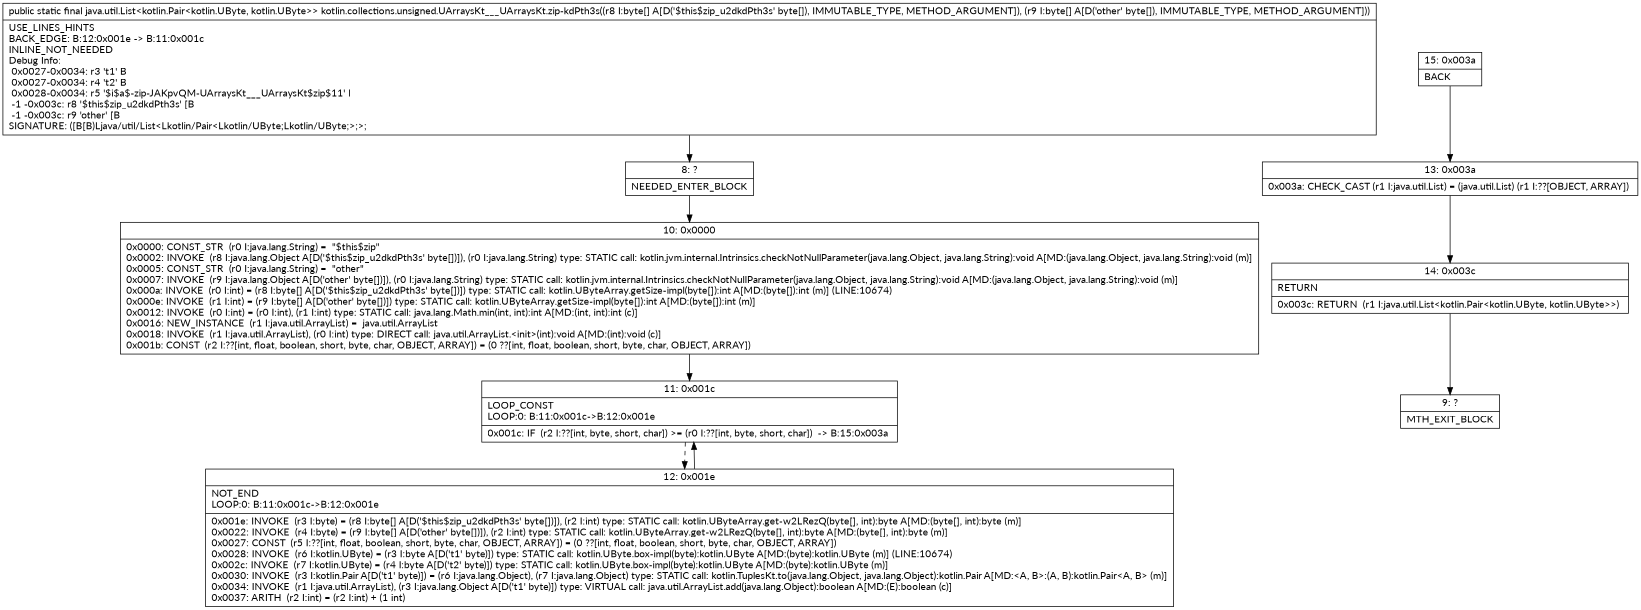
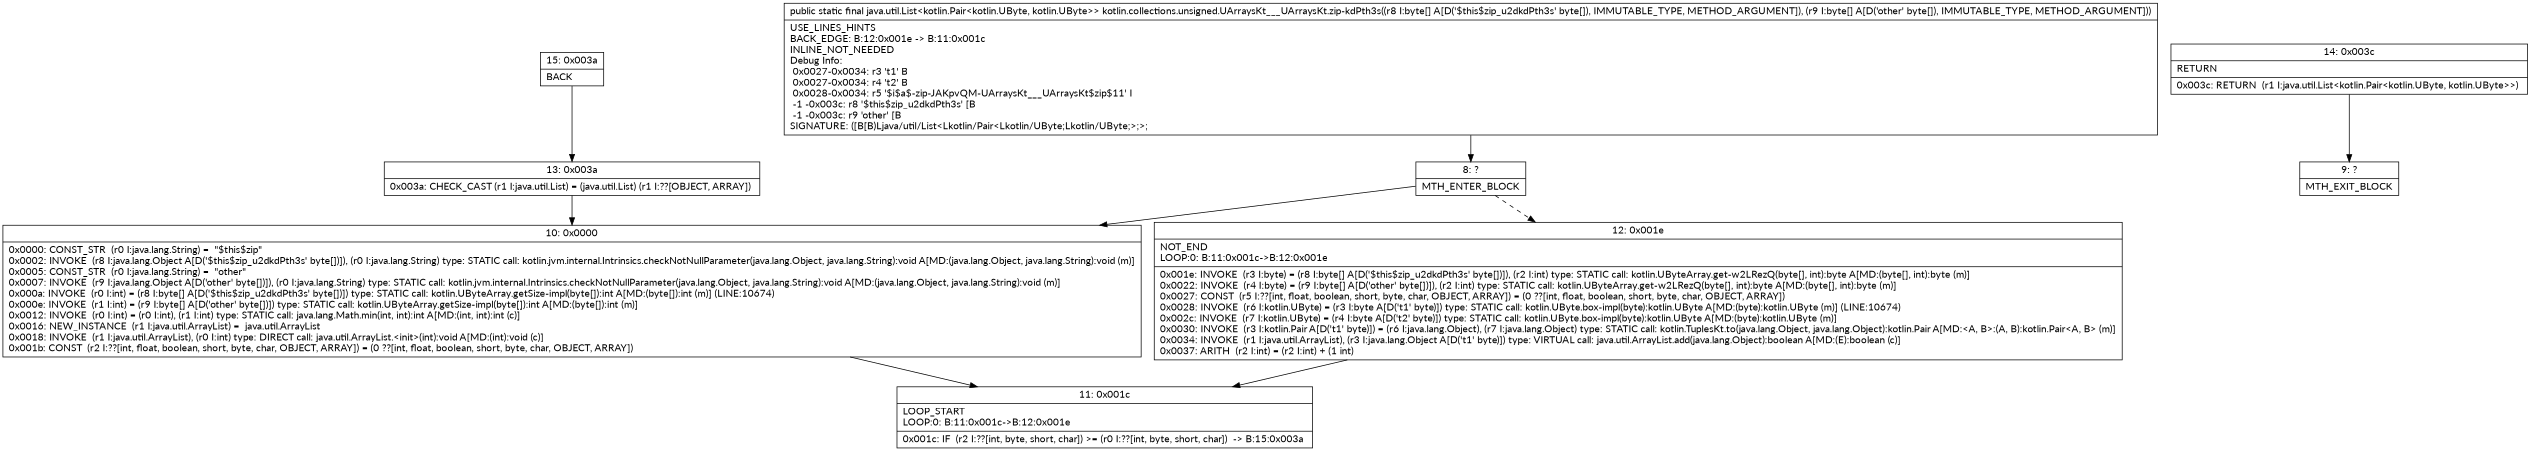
(690, 187) -> (1471, 187)
(1450, 226) -> (572, 207)
(521, 406) -> (934, 412)
(685, 452) -> (1512, 207)
